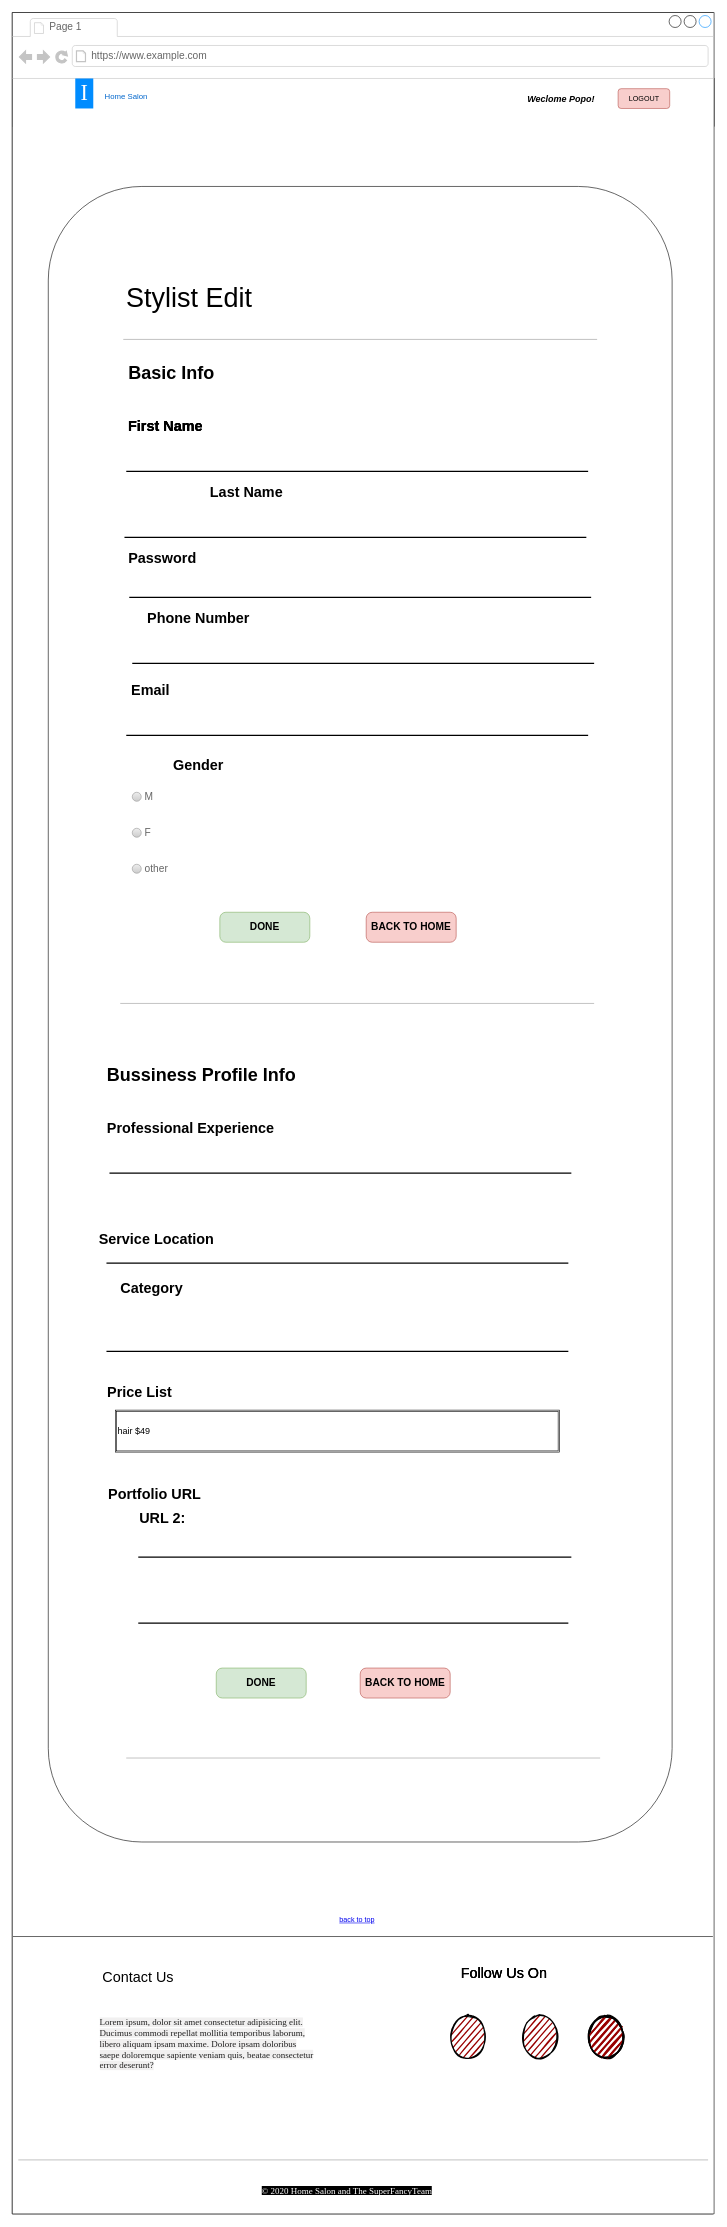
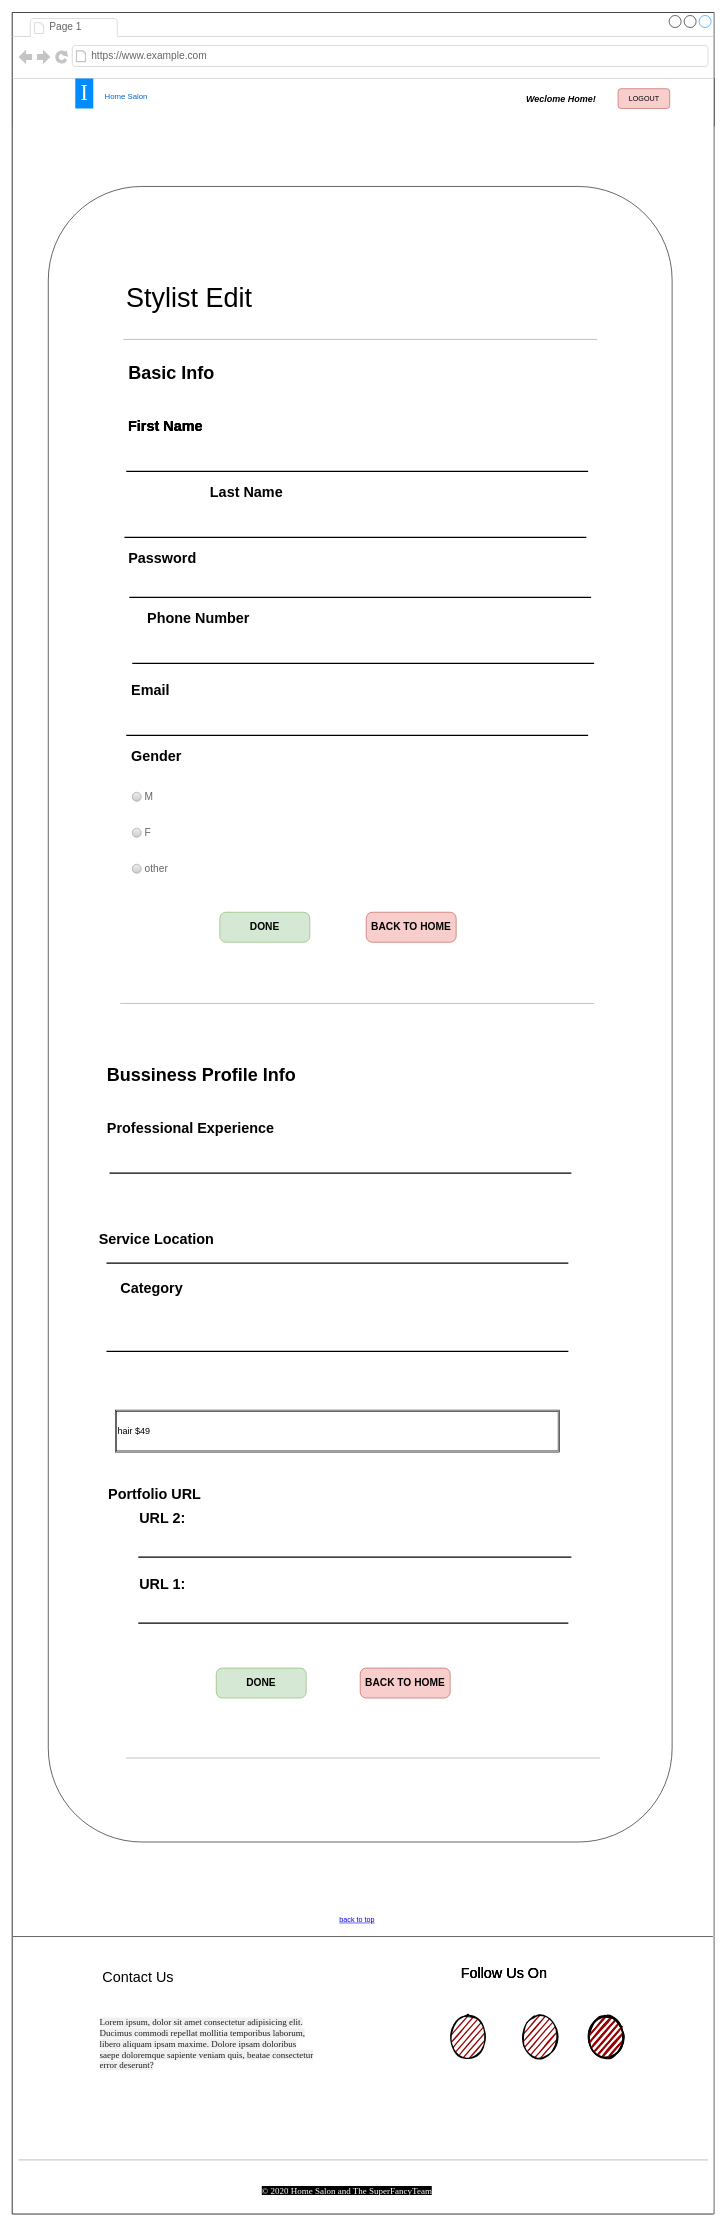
(561, 99) -> (561, 99)
(198, 765) -> (156, 756)
(140, 1392) -> none
none -> (162, 1584)
